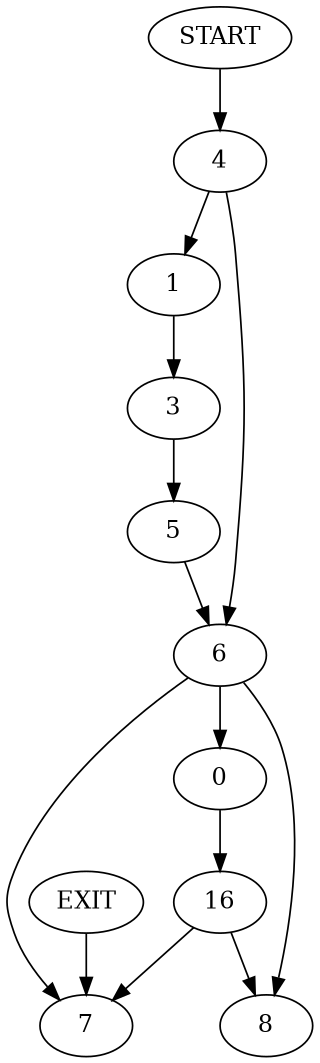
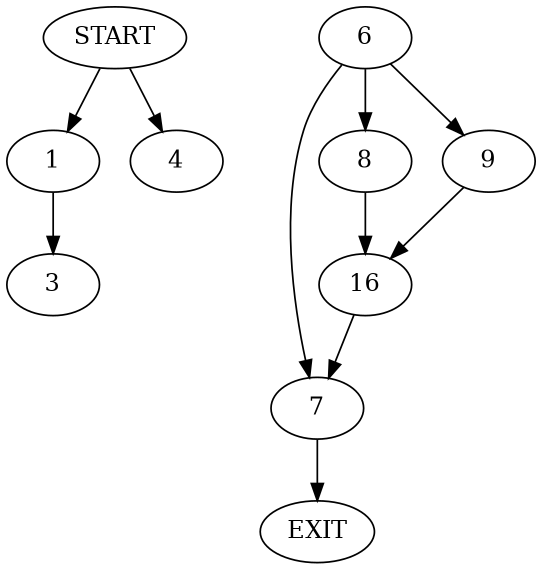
(200, 215) -> (88, 92)
(244, 400) -> none
(174, 532) -> none
(220, 779) -> (489, 161)
(86, 956) -> (317, 462)
(240, 956) -> (365, 215)
